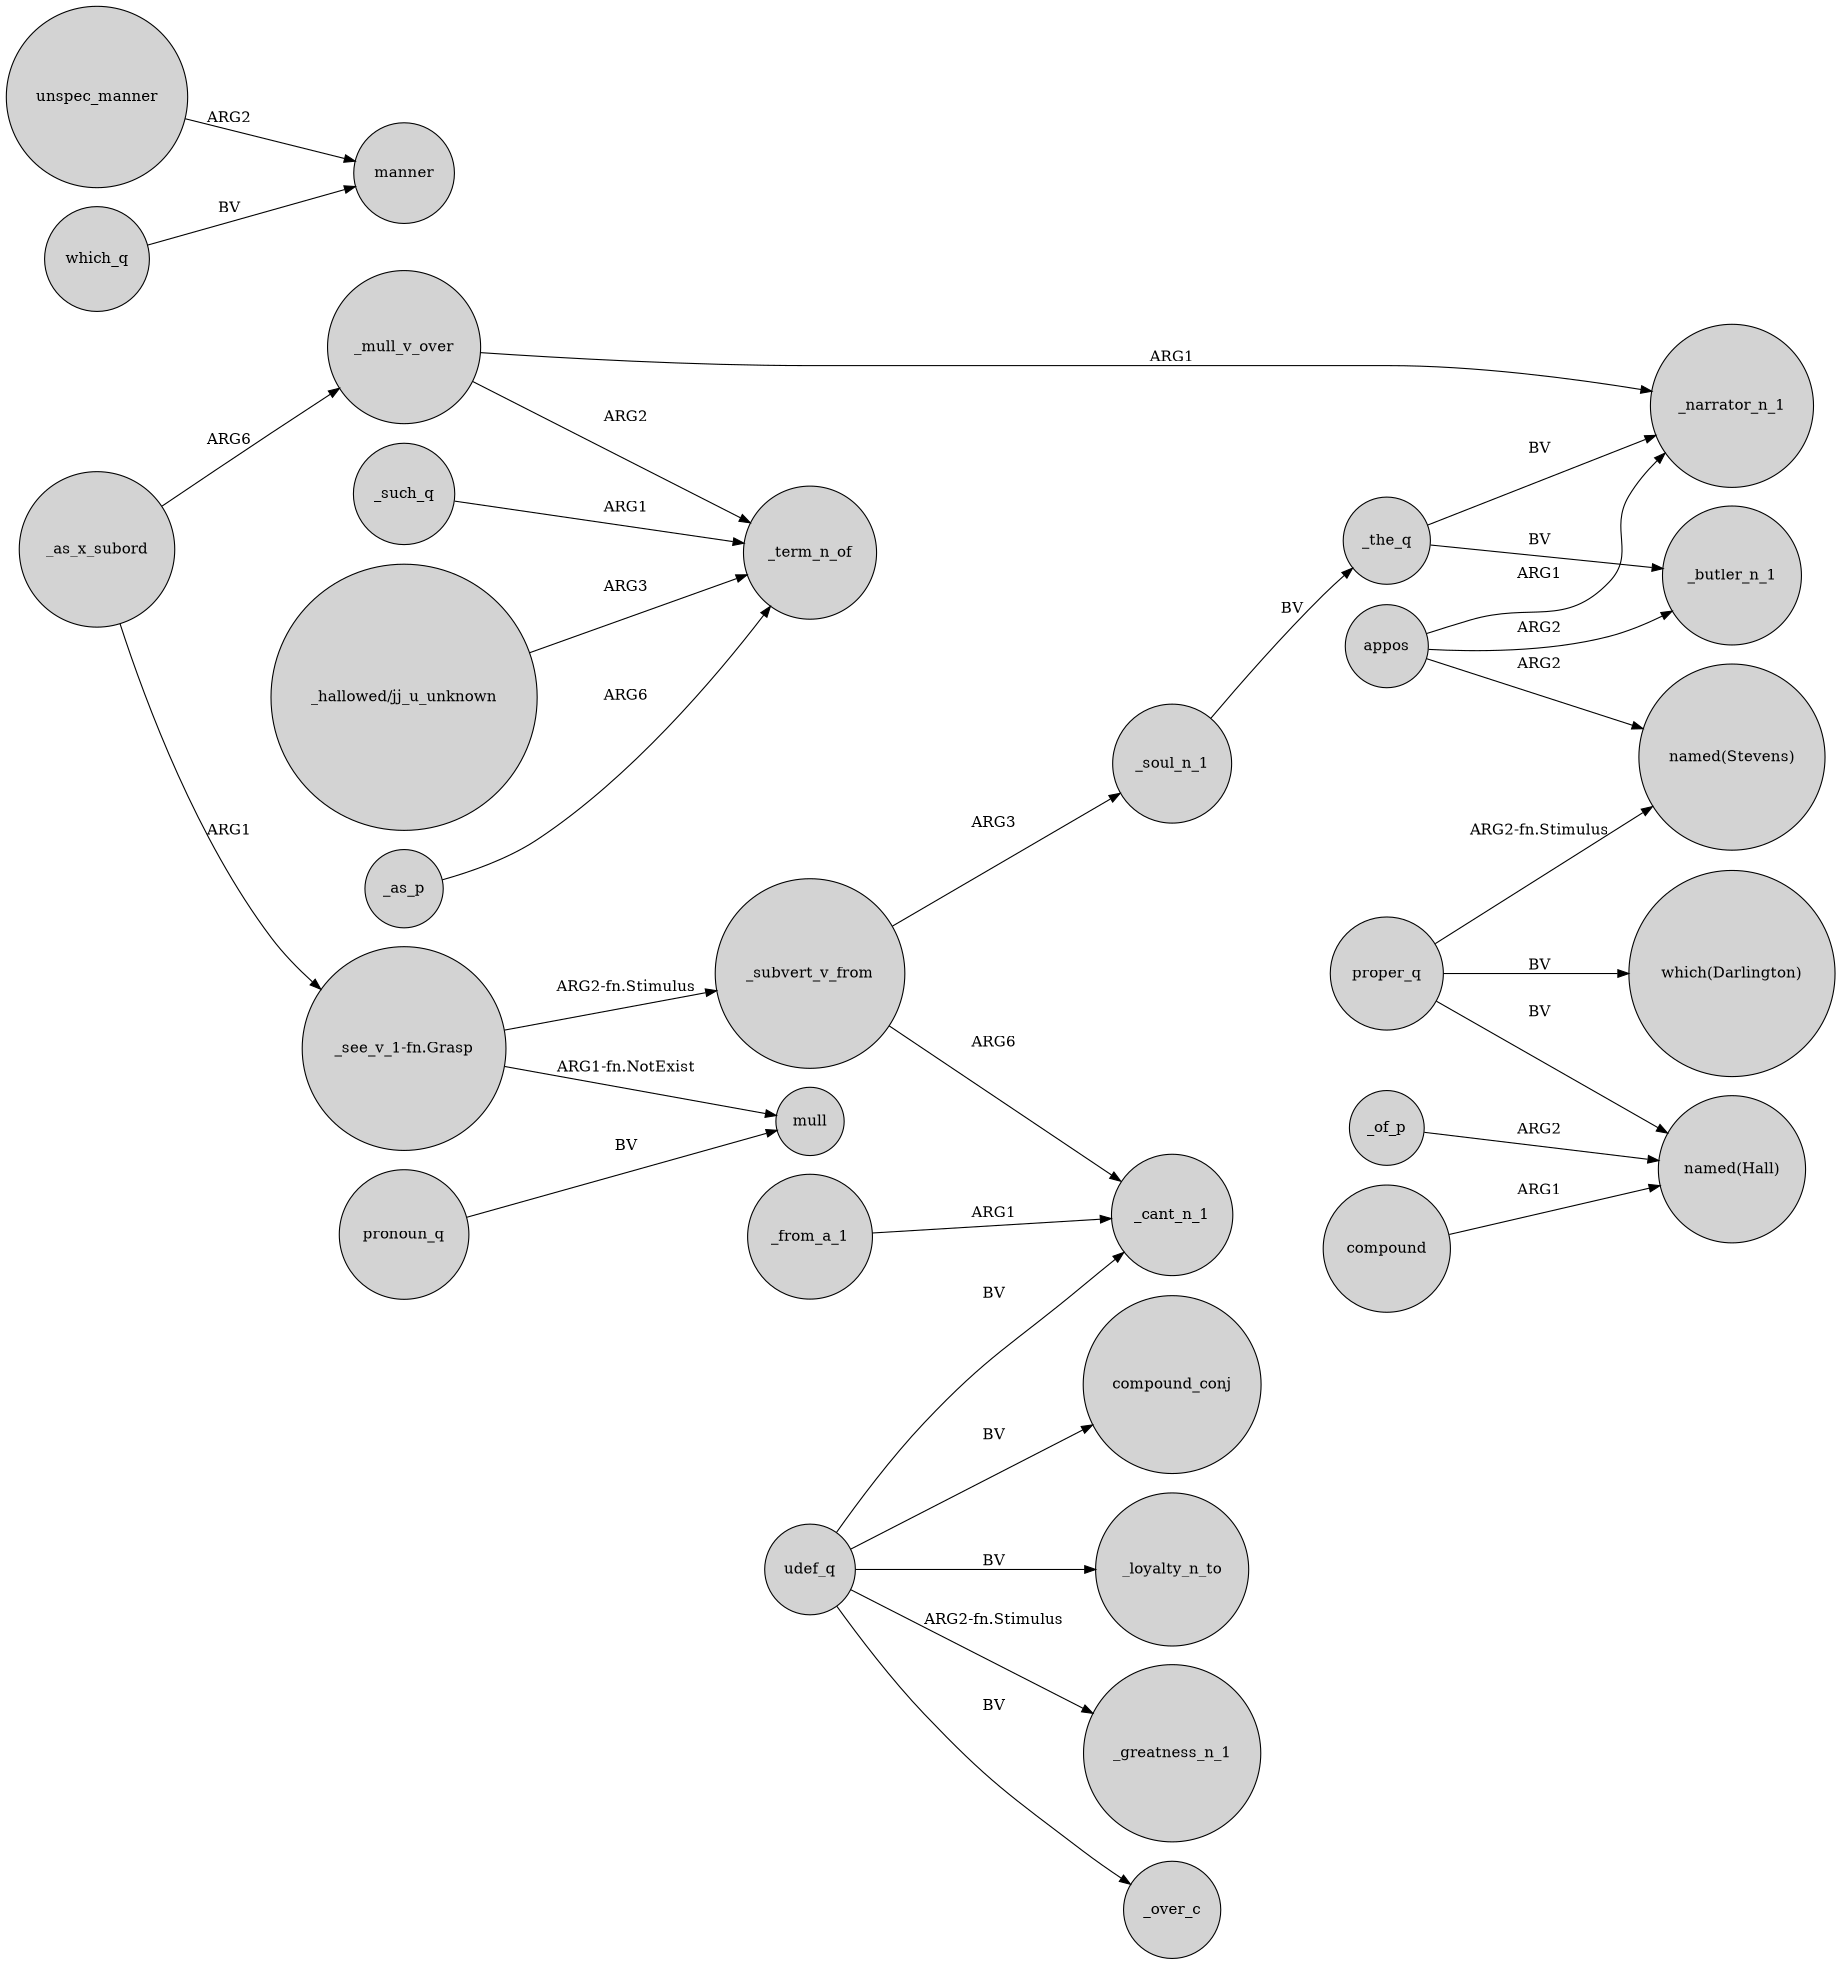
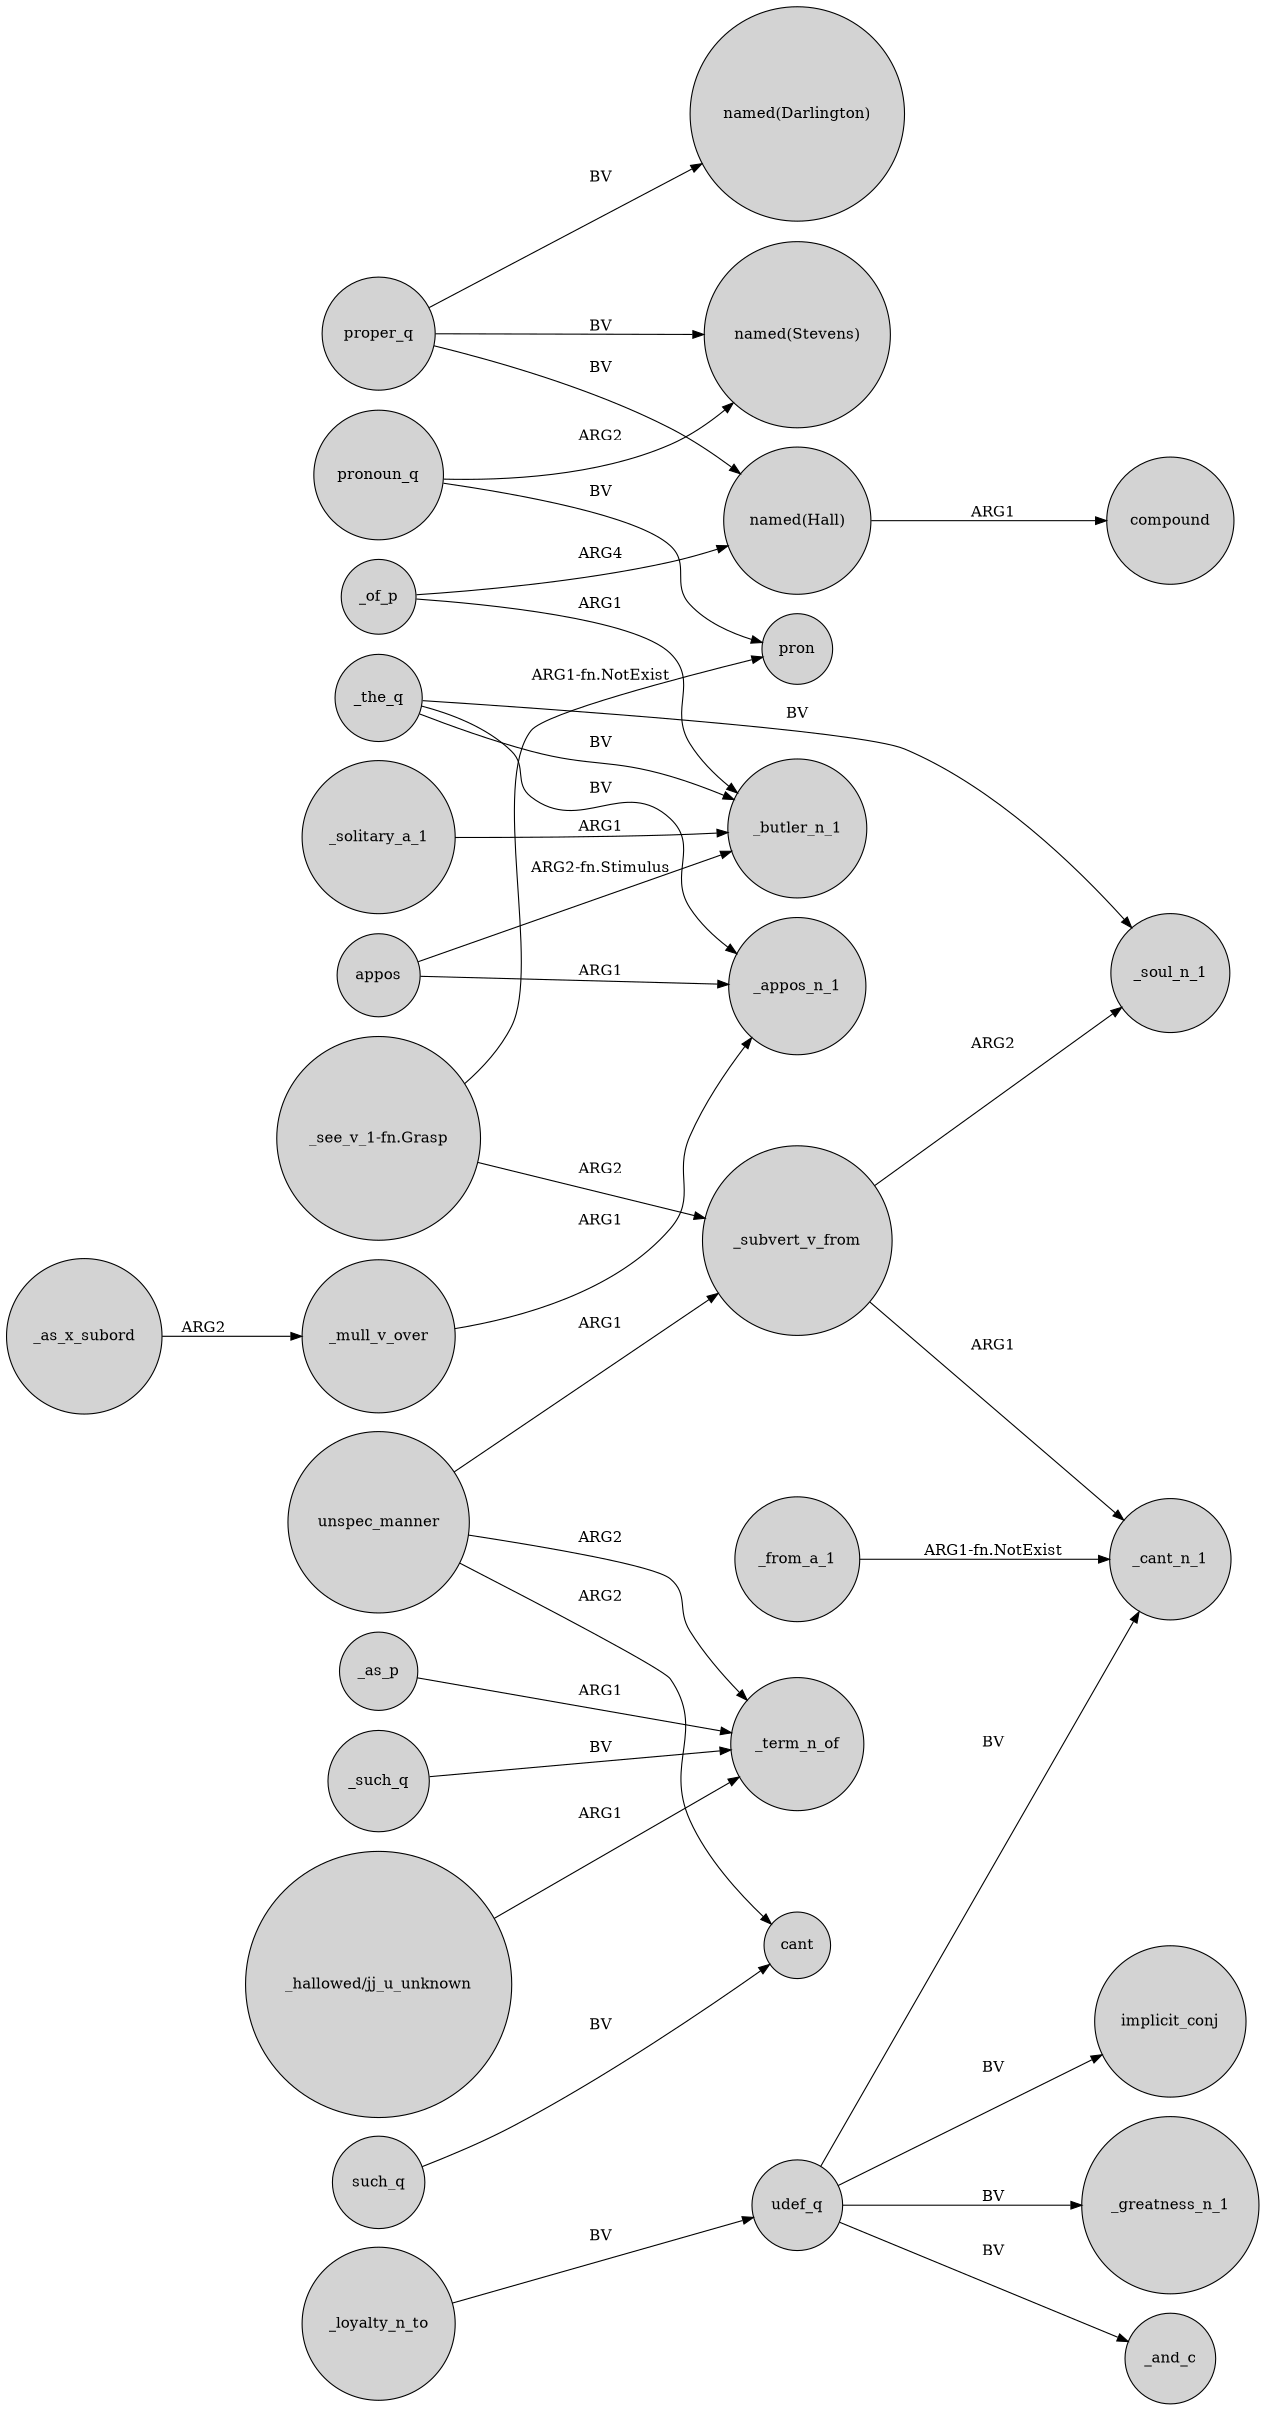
(404, 173) -> (797, 1945)
(97, 259) -> (379, 2182)
(1732, 406) -> (797, 986)
(229, 440) -> (204, 1328)
(607, 450) -> (637, 1567)
(626, 508) -> (601, 1748)
(626, 587) -> (601, 1814)
(1540, 628) -> (601, 868)
none -> (622, 630)
(1275, 645) -> (804, 732)
(1530, 692) -> (591, 468)
(626, 696) -> (601, 1691)
(197, 814) -> none
(994, 823) -> (993, 1044)
(1540, 831) -> (601, 327)
none -> (379, 837)
(1732, 973) -> (797, 114)
(626, 987) -> (601, 1169)
(994, 1043) -> (993, 1346)
(810, 1121) -> (797, 649)
(1540, 1130) -> (601, 554)
(1549, 1211) -> (983, 521)
(994, 1213) -> (993, 1551)
(1172, 1385) -> (1170, 2021)
none -> (582, 1386)
(970, 1569) -> (597, 2262)
(994, 1620) -> (993, 2197)
(1172, 1910) -> (1170, 2359)
